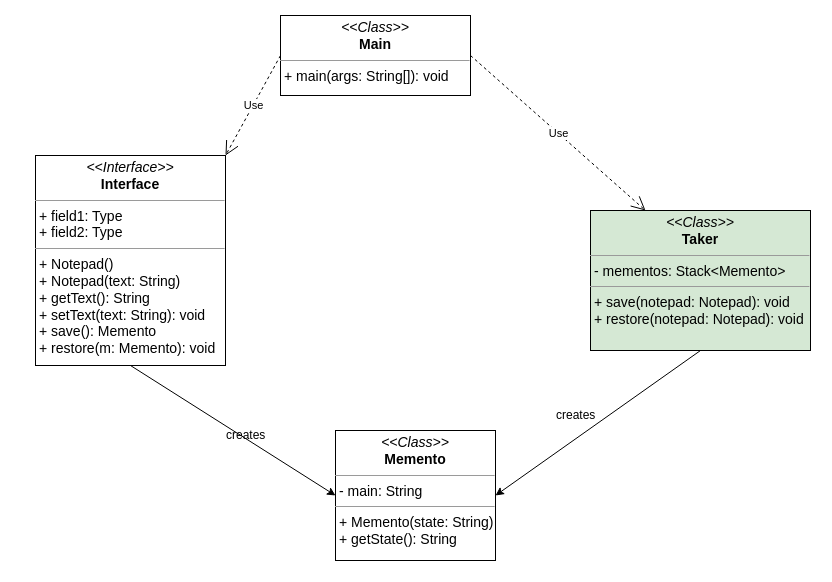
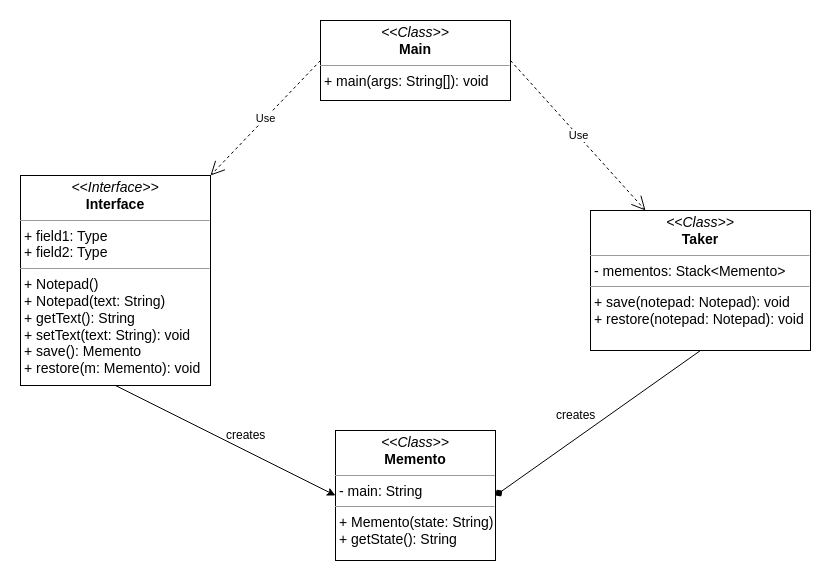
(376, 56) -> (416, 61)
(131, 261) -> (116, 281)
(701, 281) -> (701, 281)
(502, 491) -> (503, 490)
